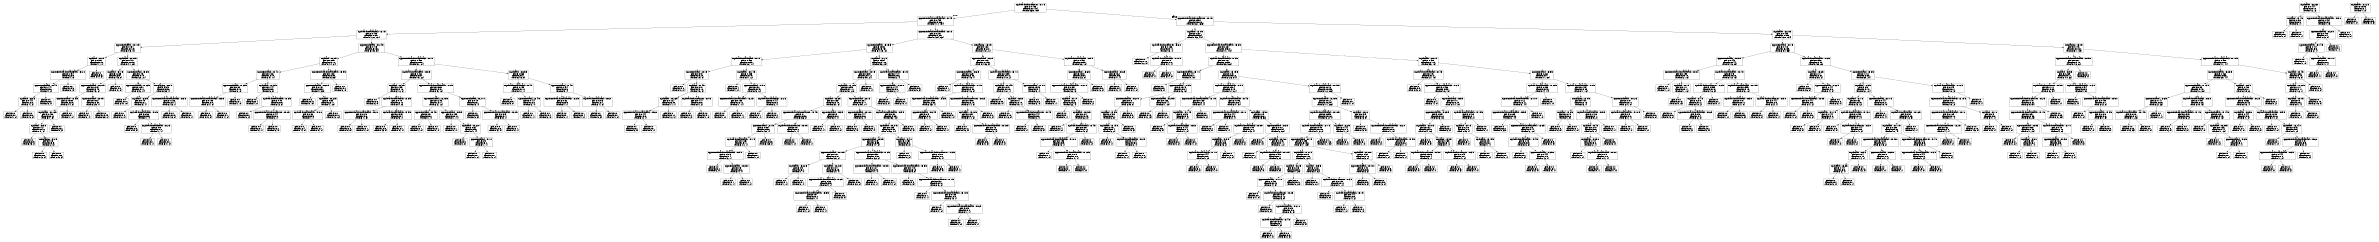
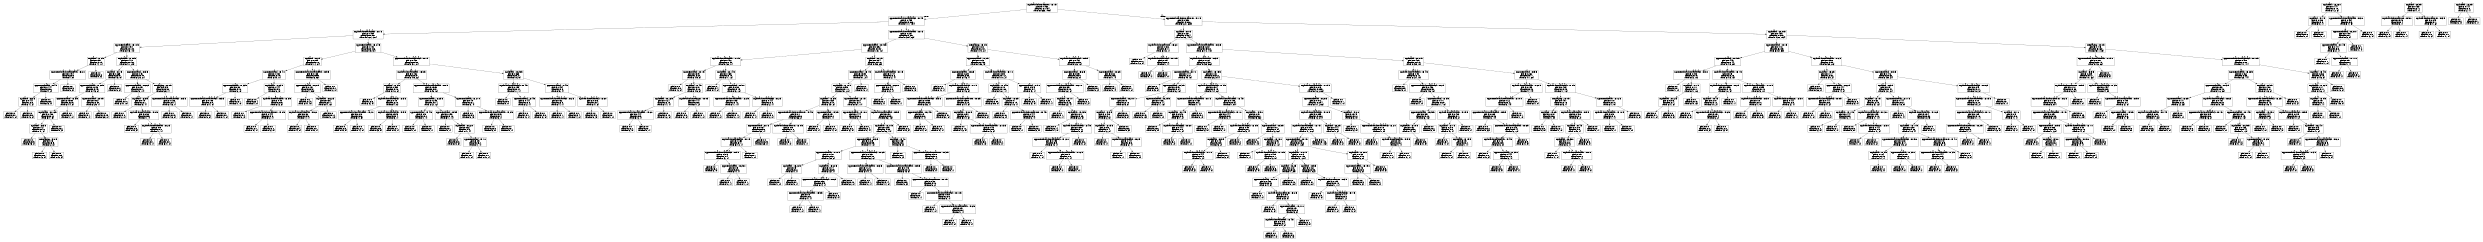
none -> (1680, 95)
(1434, 135) -> none
(1849, 162) -> none
